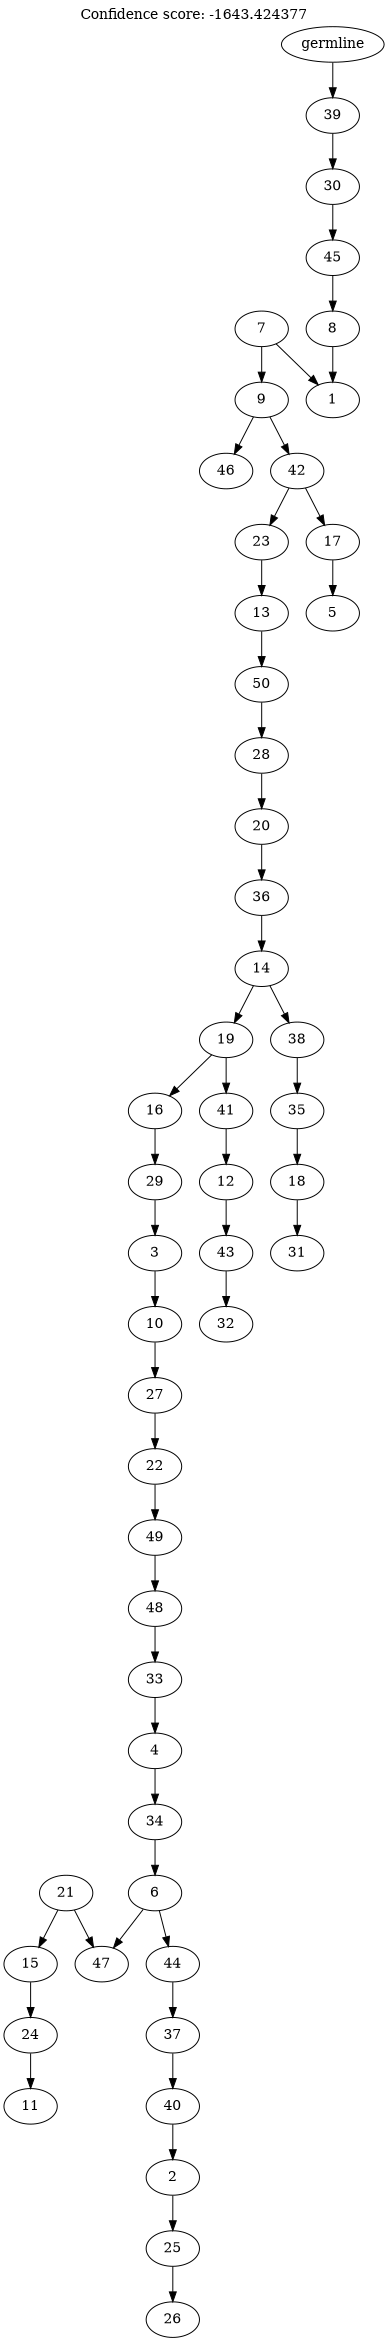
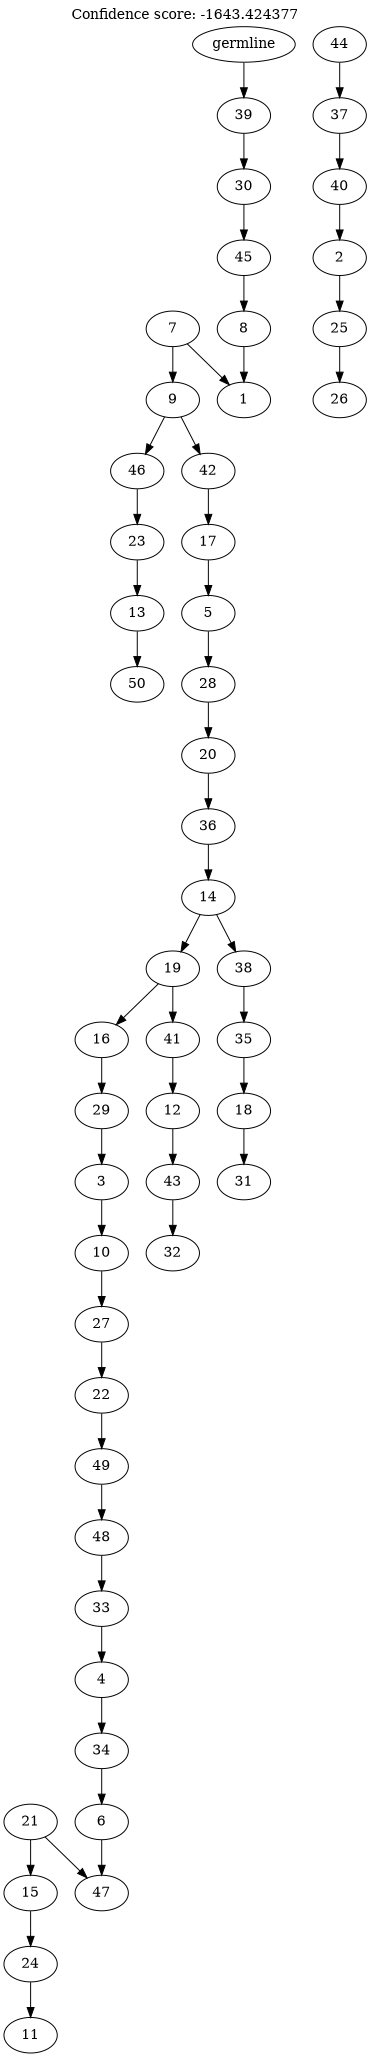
(282, 502) -> (137, 502)
(262, 715) -> (208, 644)
(163, 1924) -> none
